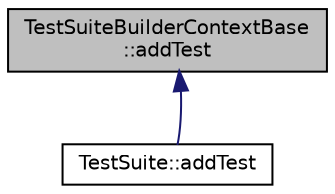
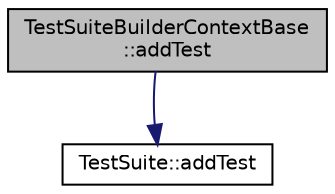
(181, 118) -> (154, 98)
